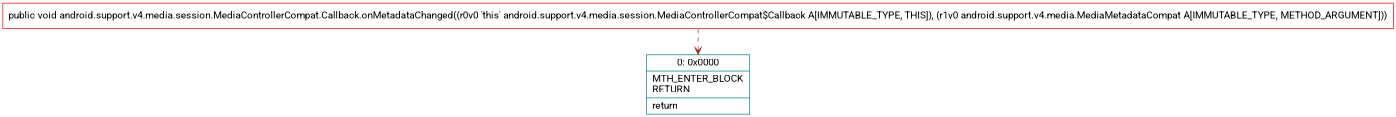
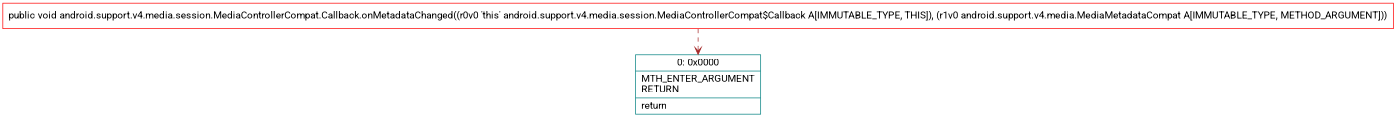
(698, 79) -> (698, 79)
